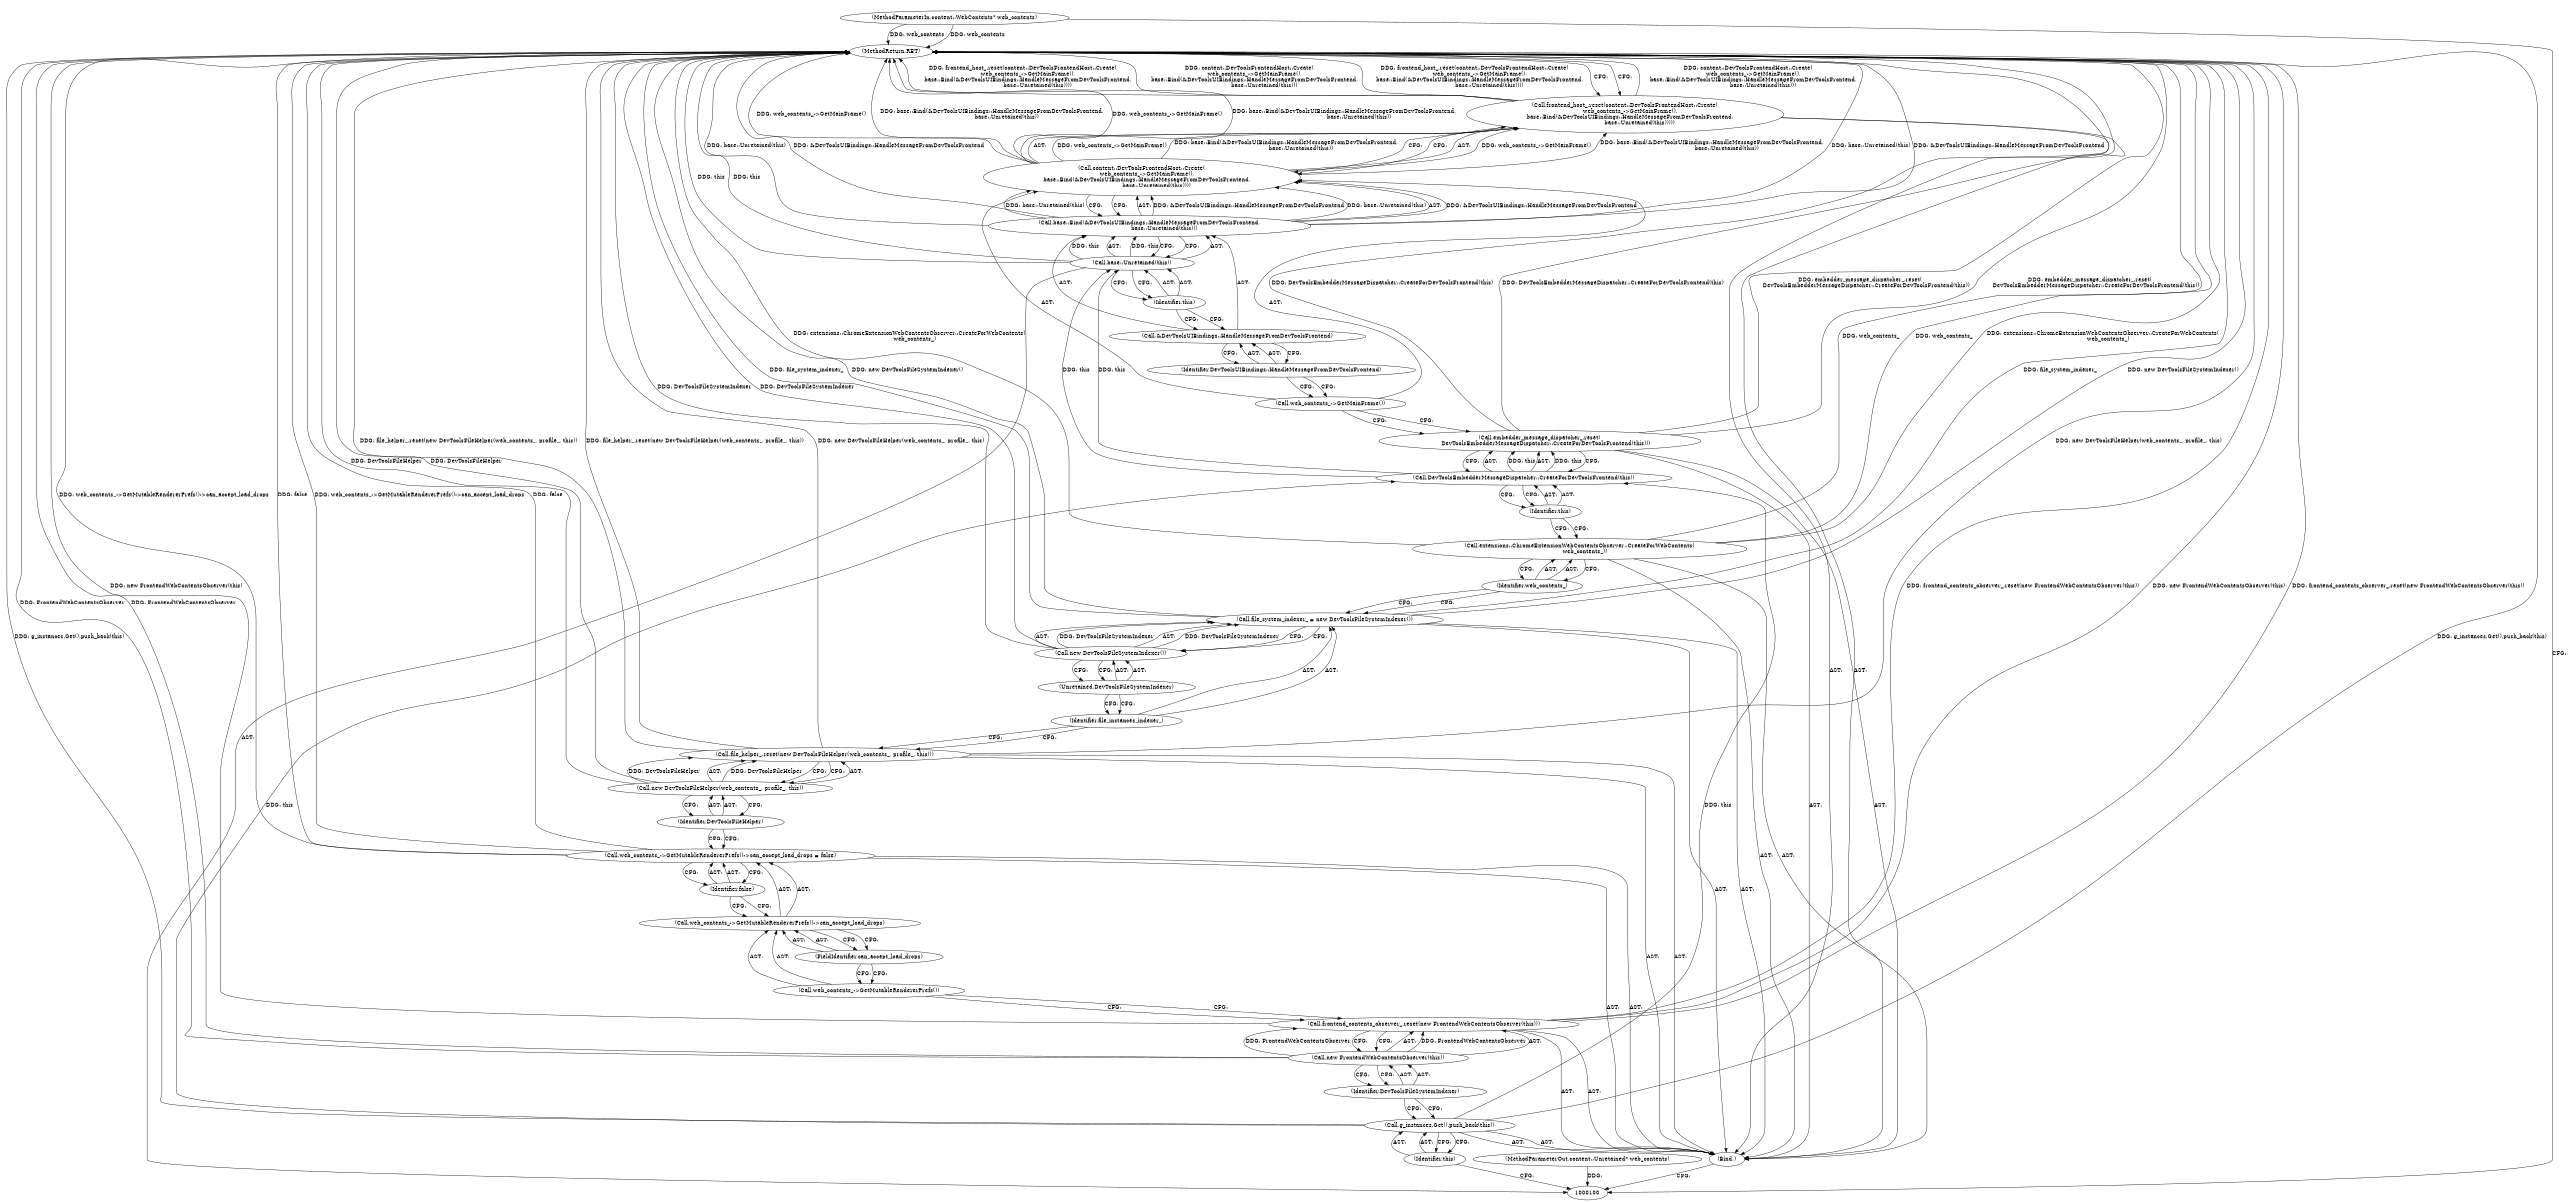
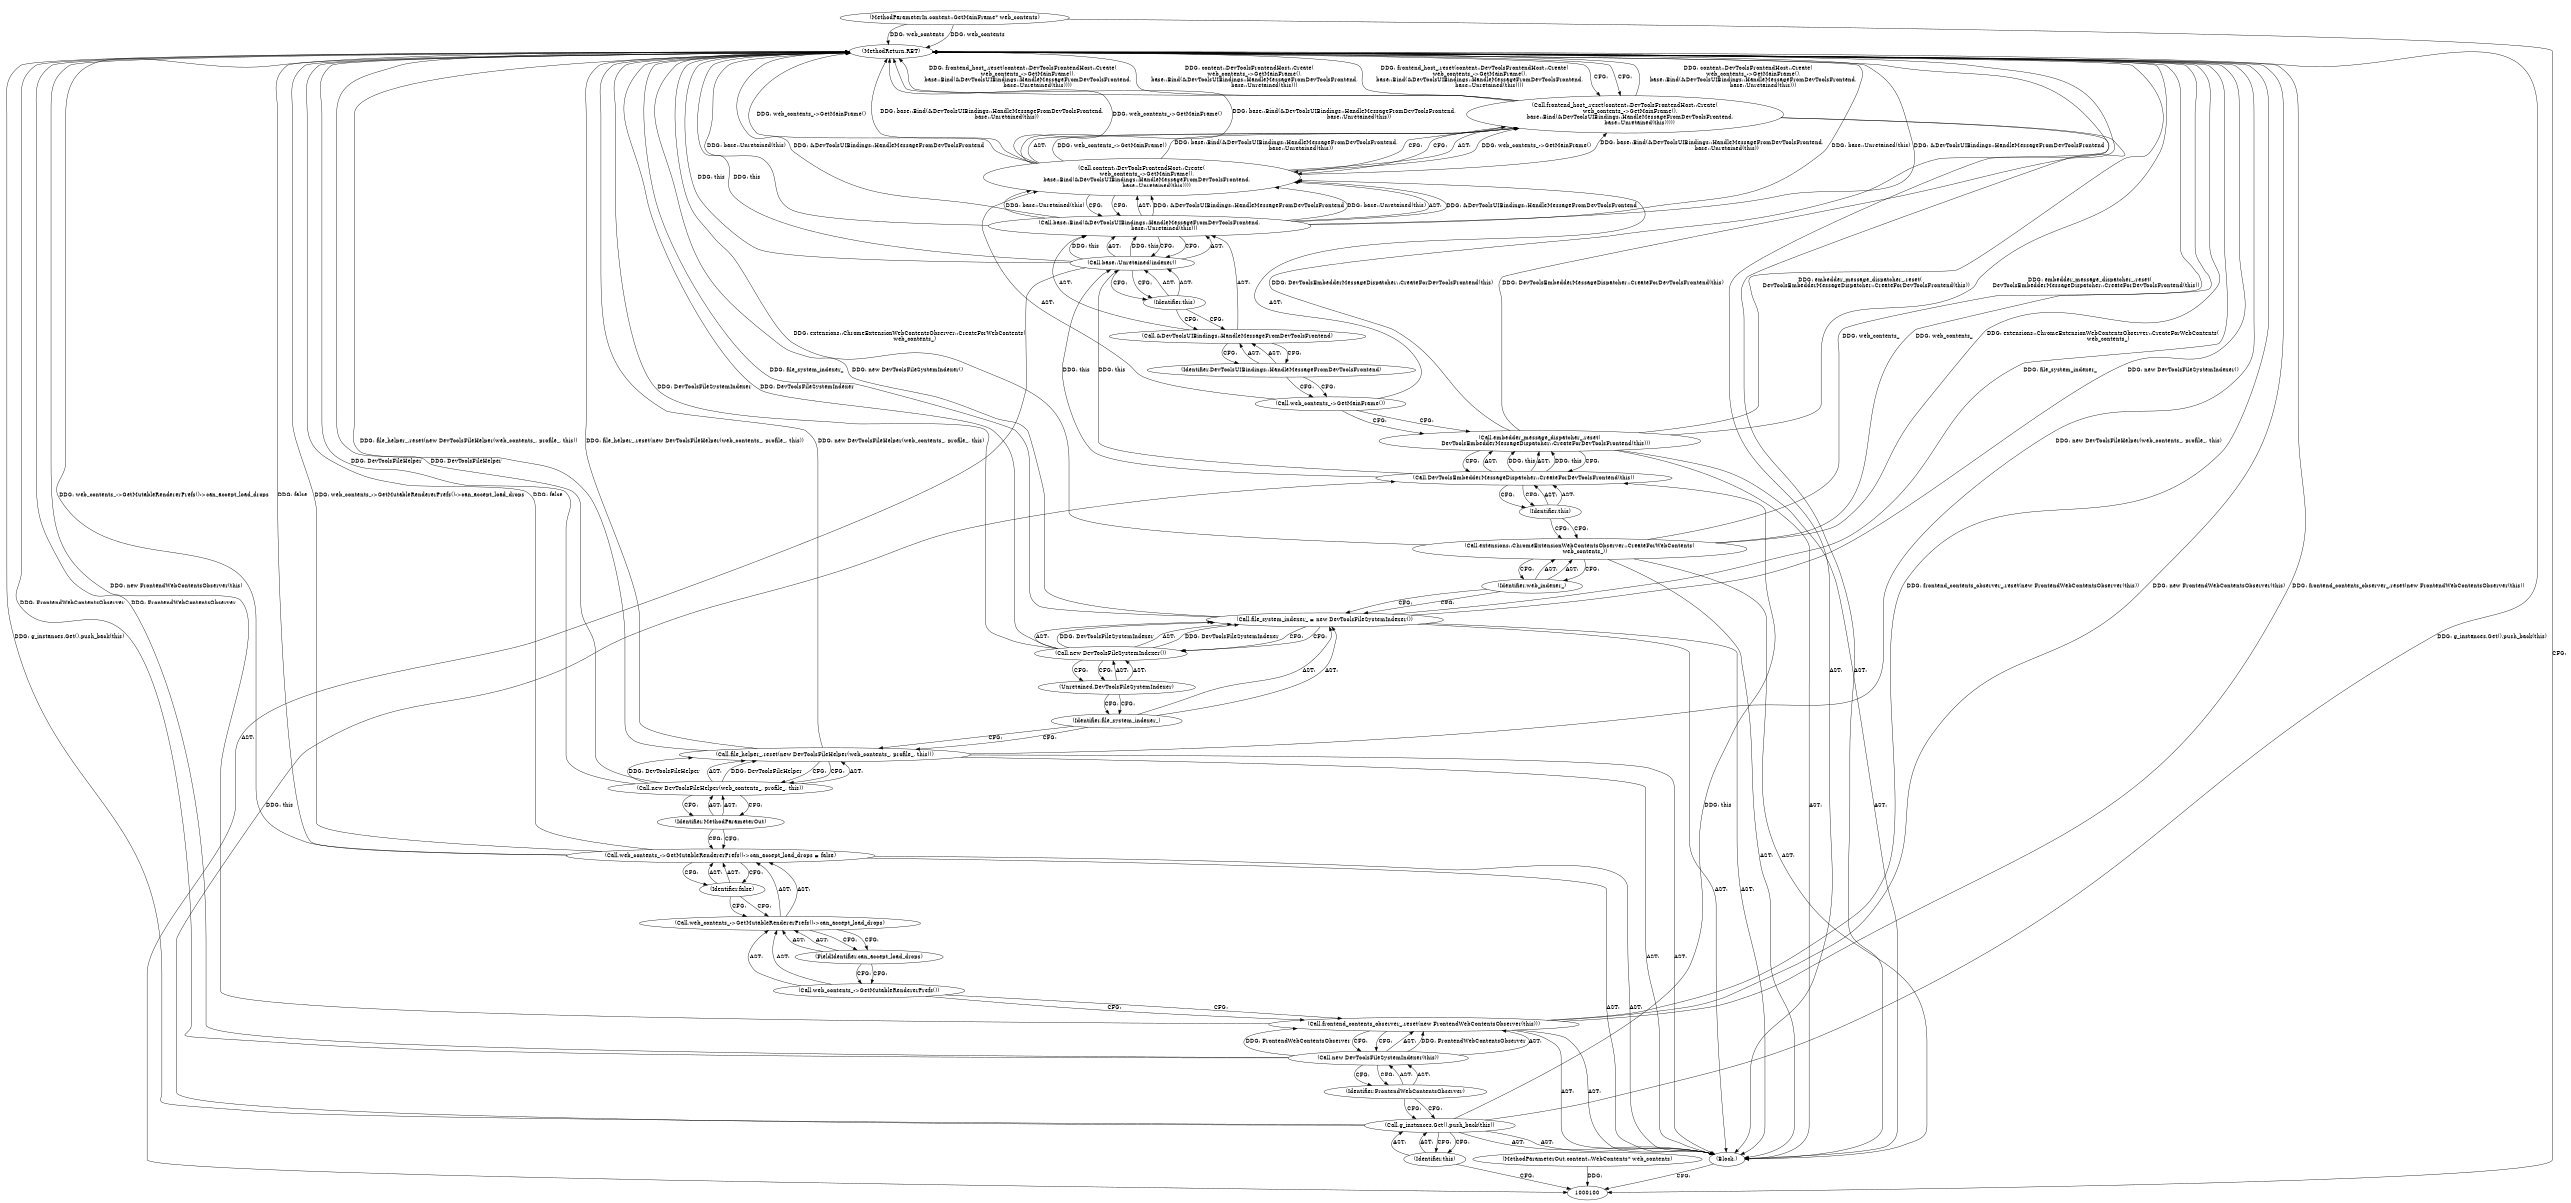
(955, 18) -> (955, 18)
(1132, 263) -> (1132, 263)
(1532, 586) -> (1532, 586)
(1117, 721) -> (1117, 721)
(721, 822) -> (721, 822)
(1378, 1058) -> (1378, 1058)
(1405, 1092) -> (1405, 1092)
(1588, 1159) -> (1588, 1159)
(1727, 1159) -> (1727, 1159)
